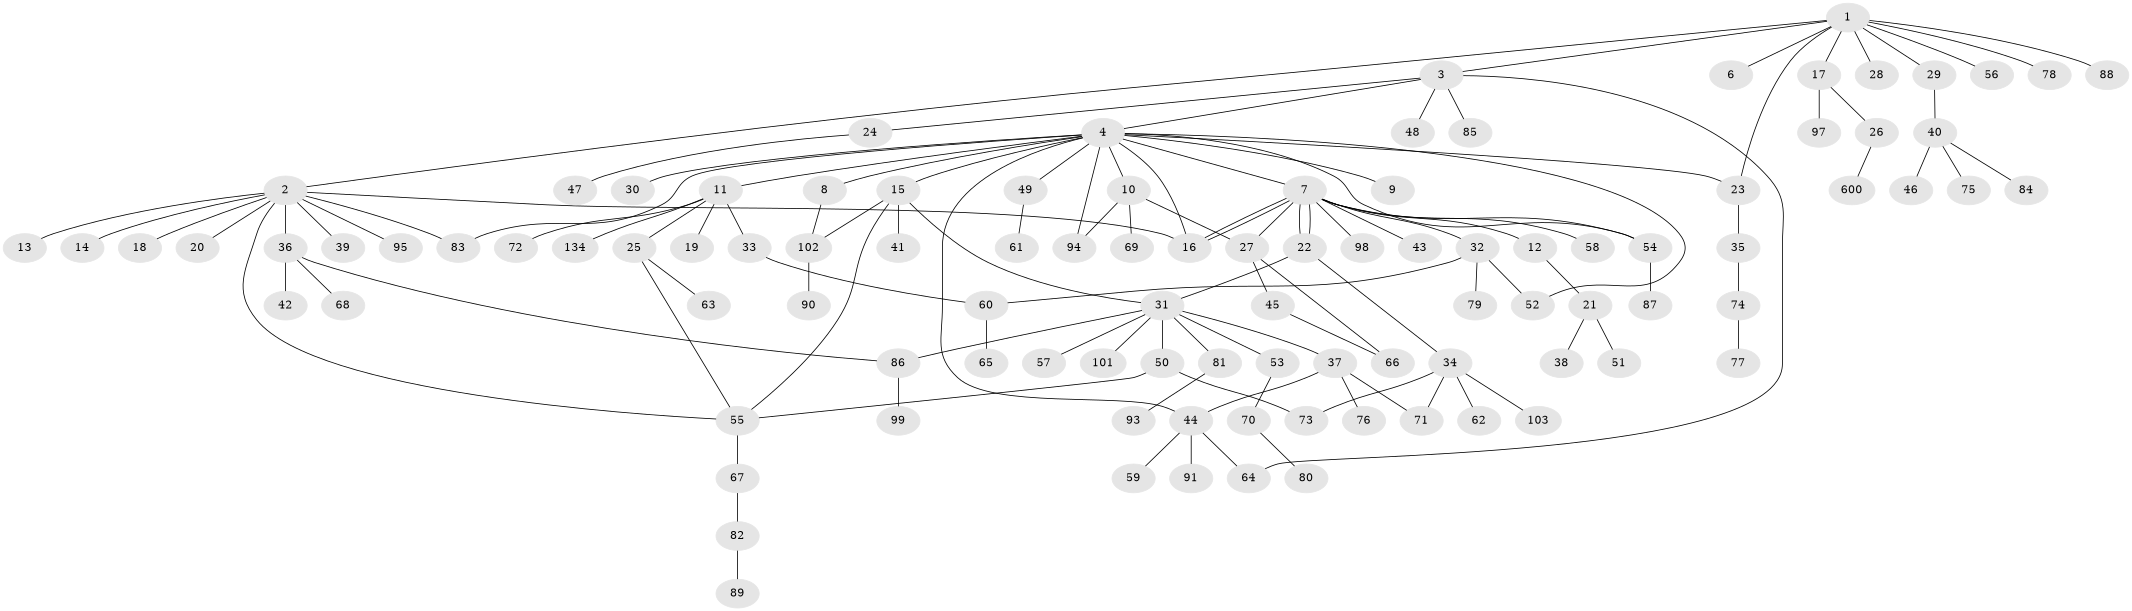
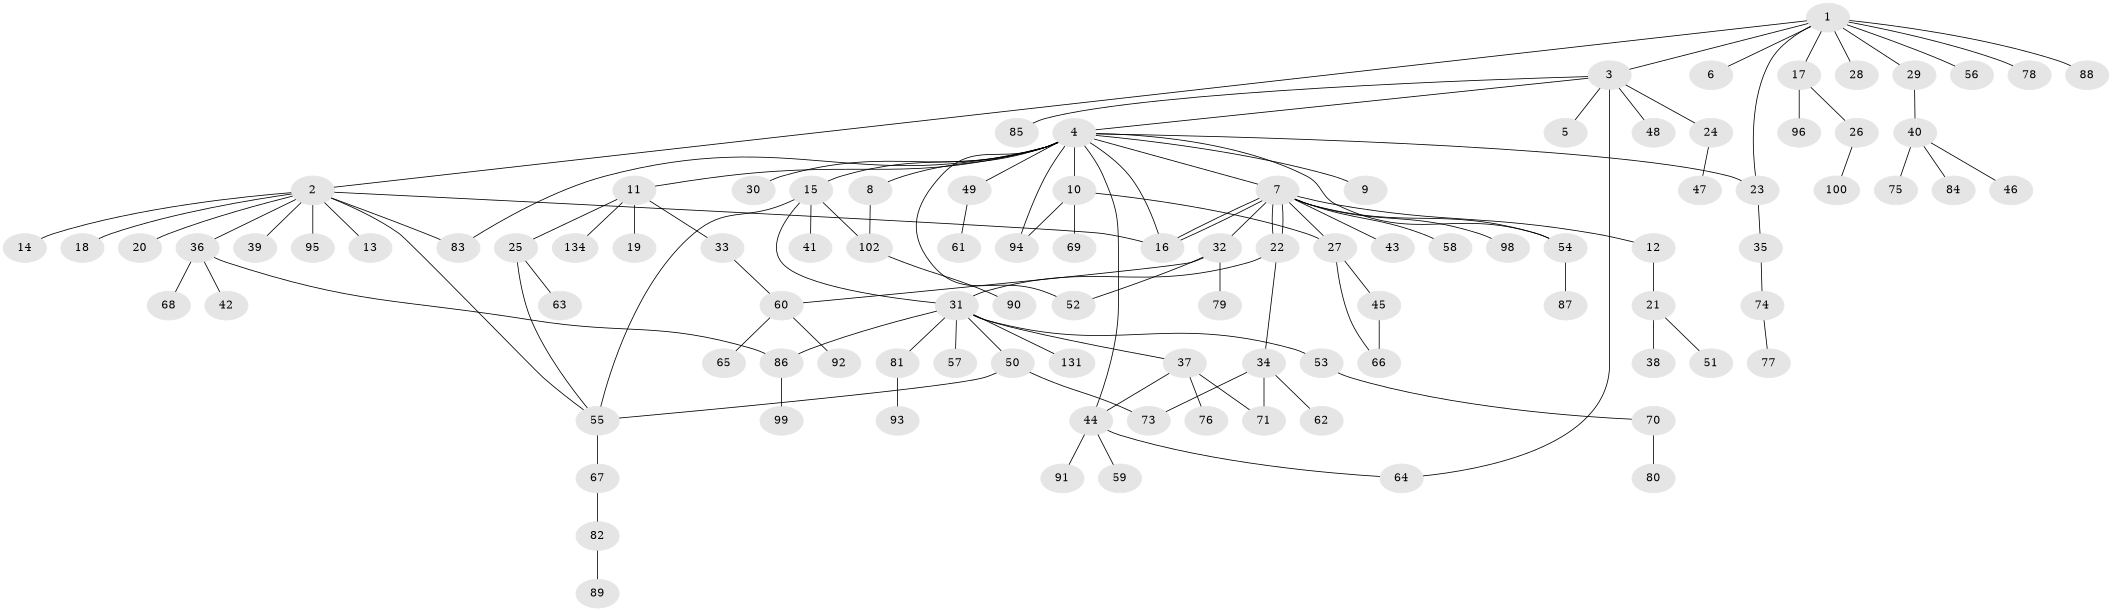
none -> (1566, 133)
(1819, 133) -> (1799, 133)
(1852, 190) -> (1837, 190)
(516, 248) -> none
none -> (839, 363)
(1103, 363) -> (1072, 363)
(1538, 421) -> none
